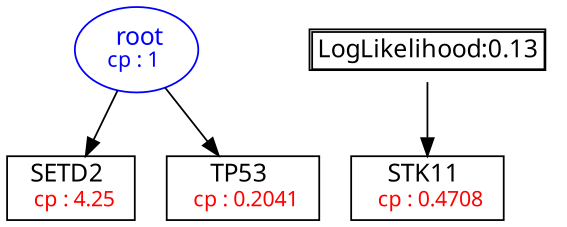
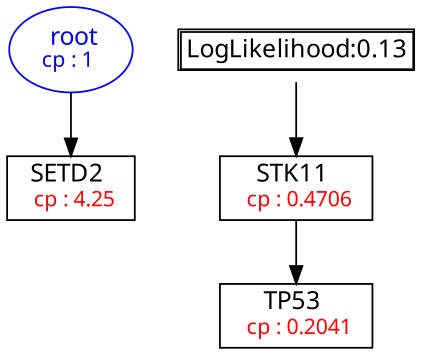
(186, 115) -> (296, 243)
(431, 200) -> (300, 200)
